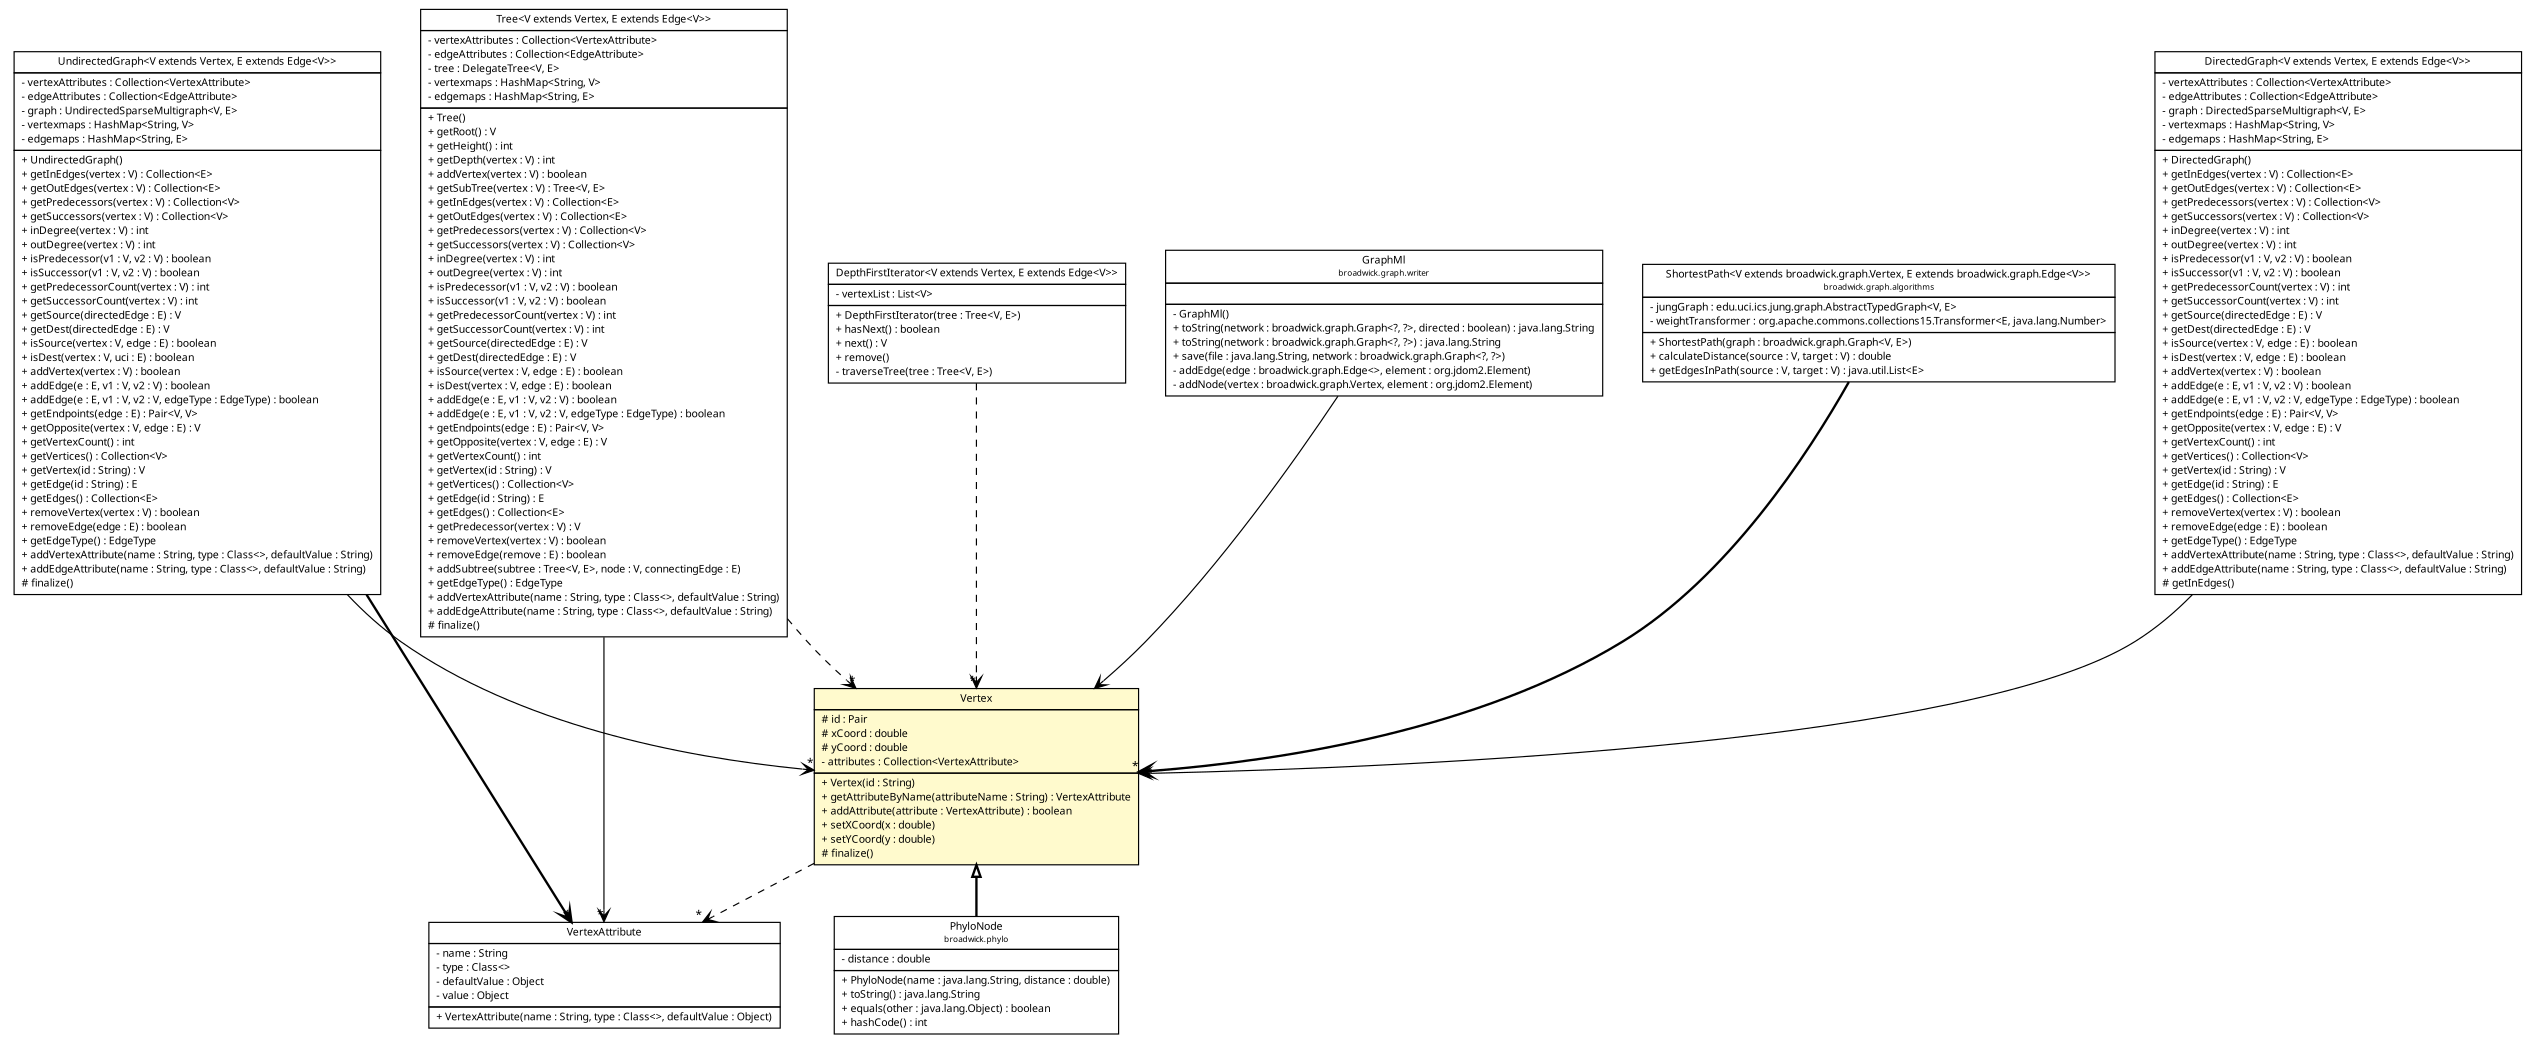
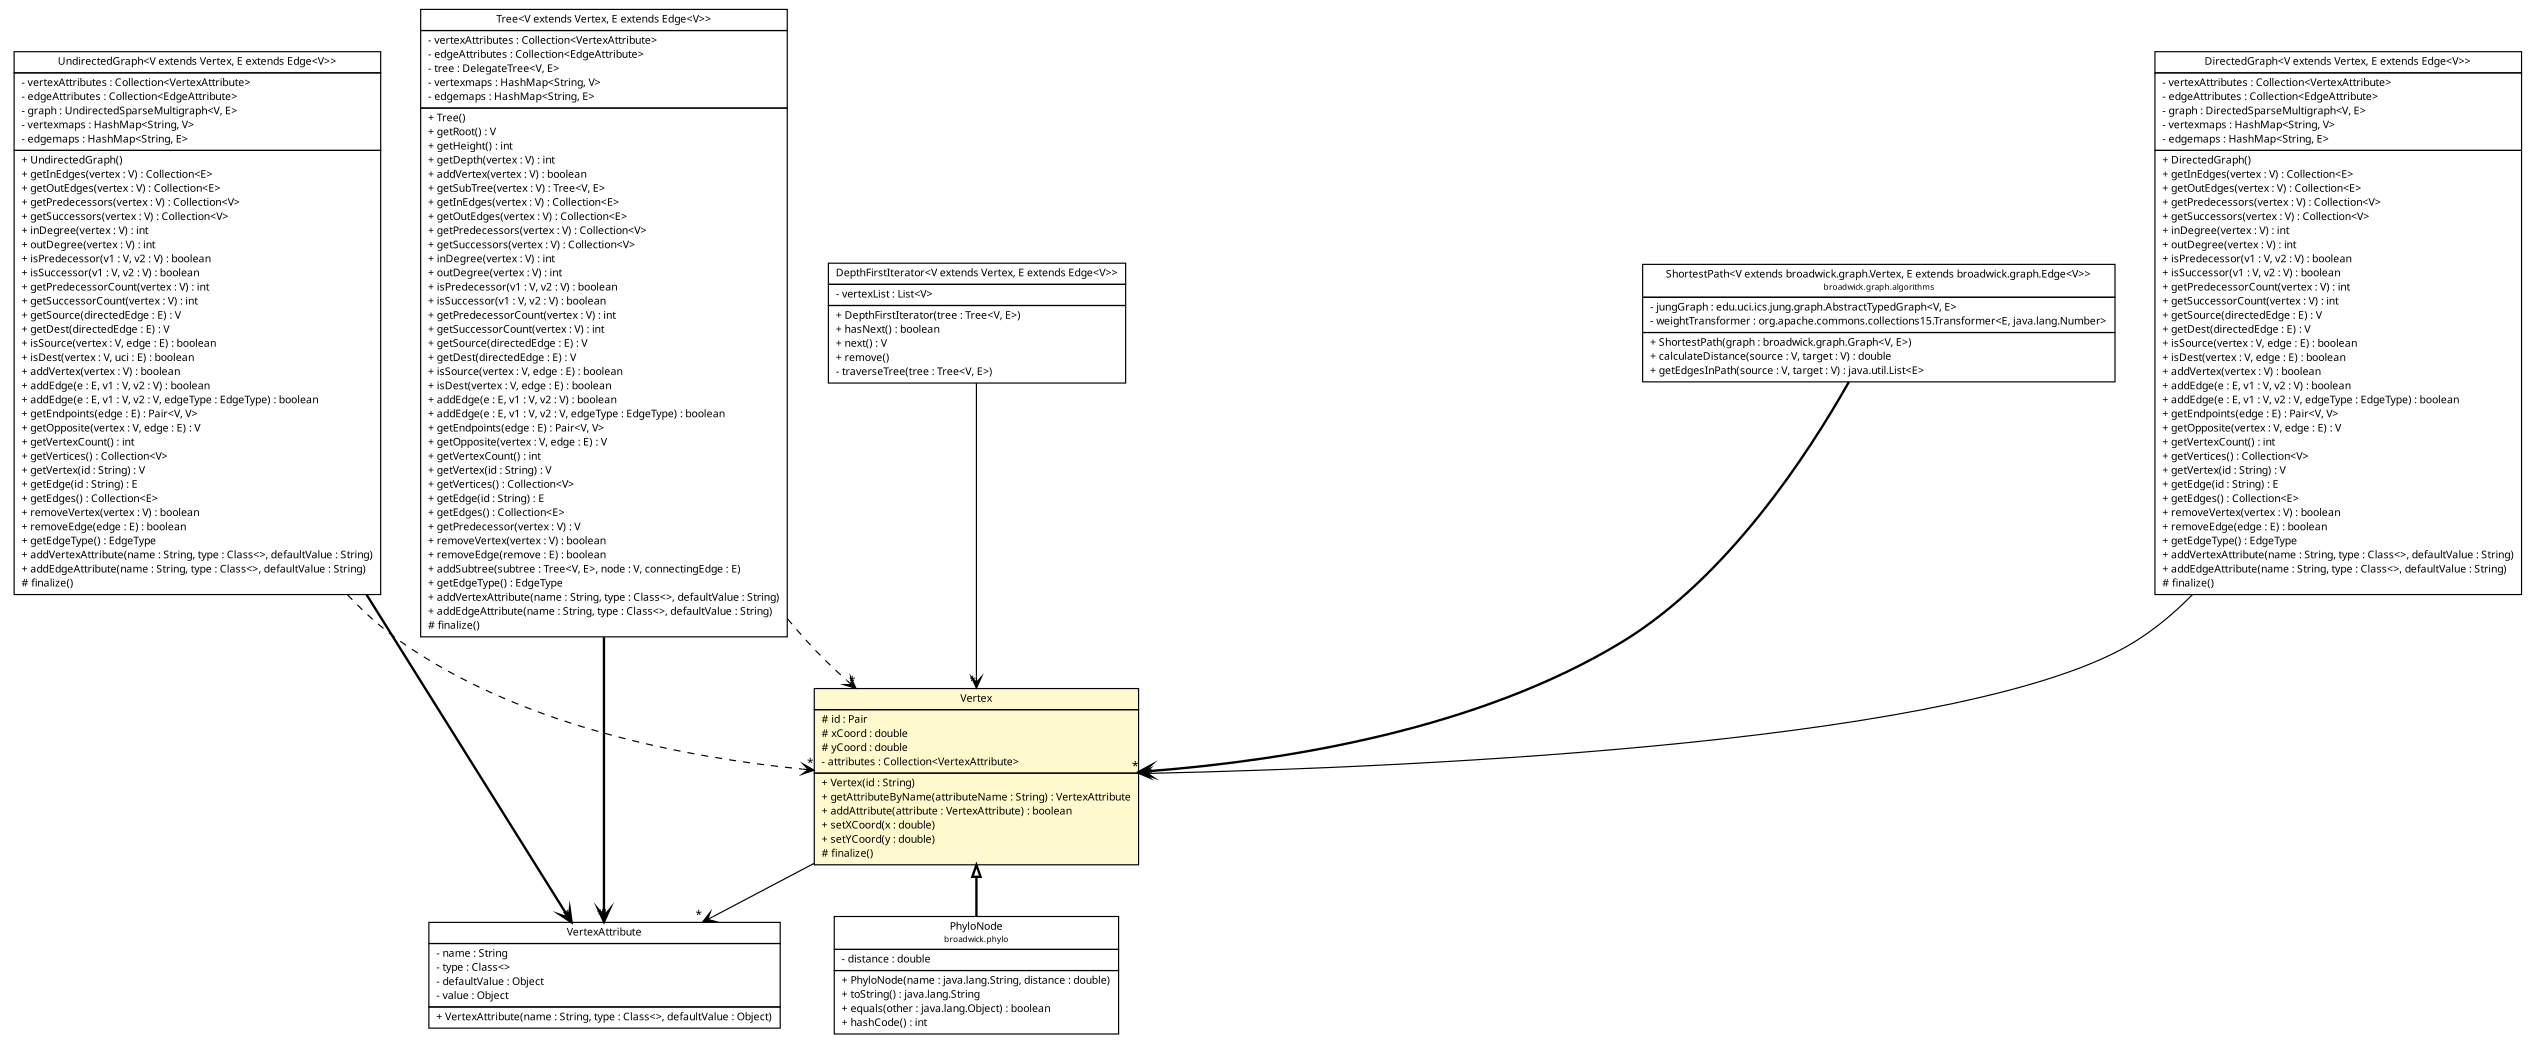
(1384, 323) -> none
(976, 530) -> (976, 530)
(2199, 583) -> (2188, 583)
(559, 719) -> (559, 719)
(604, 774) -> (604, 774)
(764, 890) -> (764, 890)
